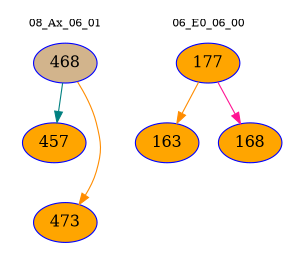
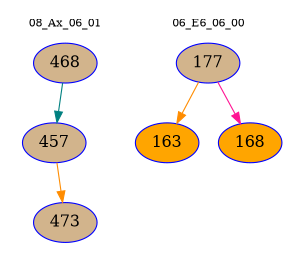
(209, 24) -> (209, 24)
(208, 63) -> (208, 63)
(100, 138) -> (59, 177)
(54, 143) -> (54, 143)
(65, 222) -> (65, 222)
